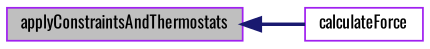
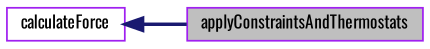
(283, 24) -> (165, 24)
